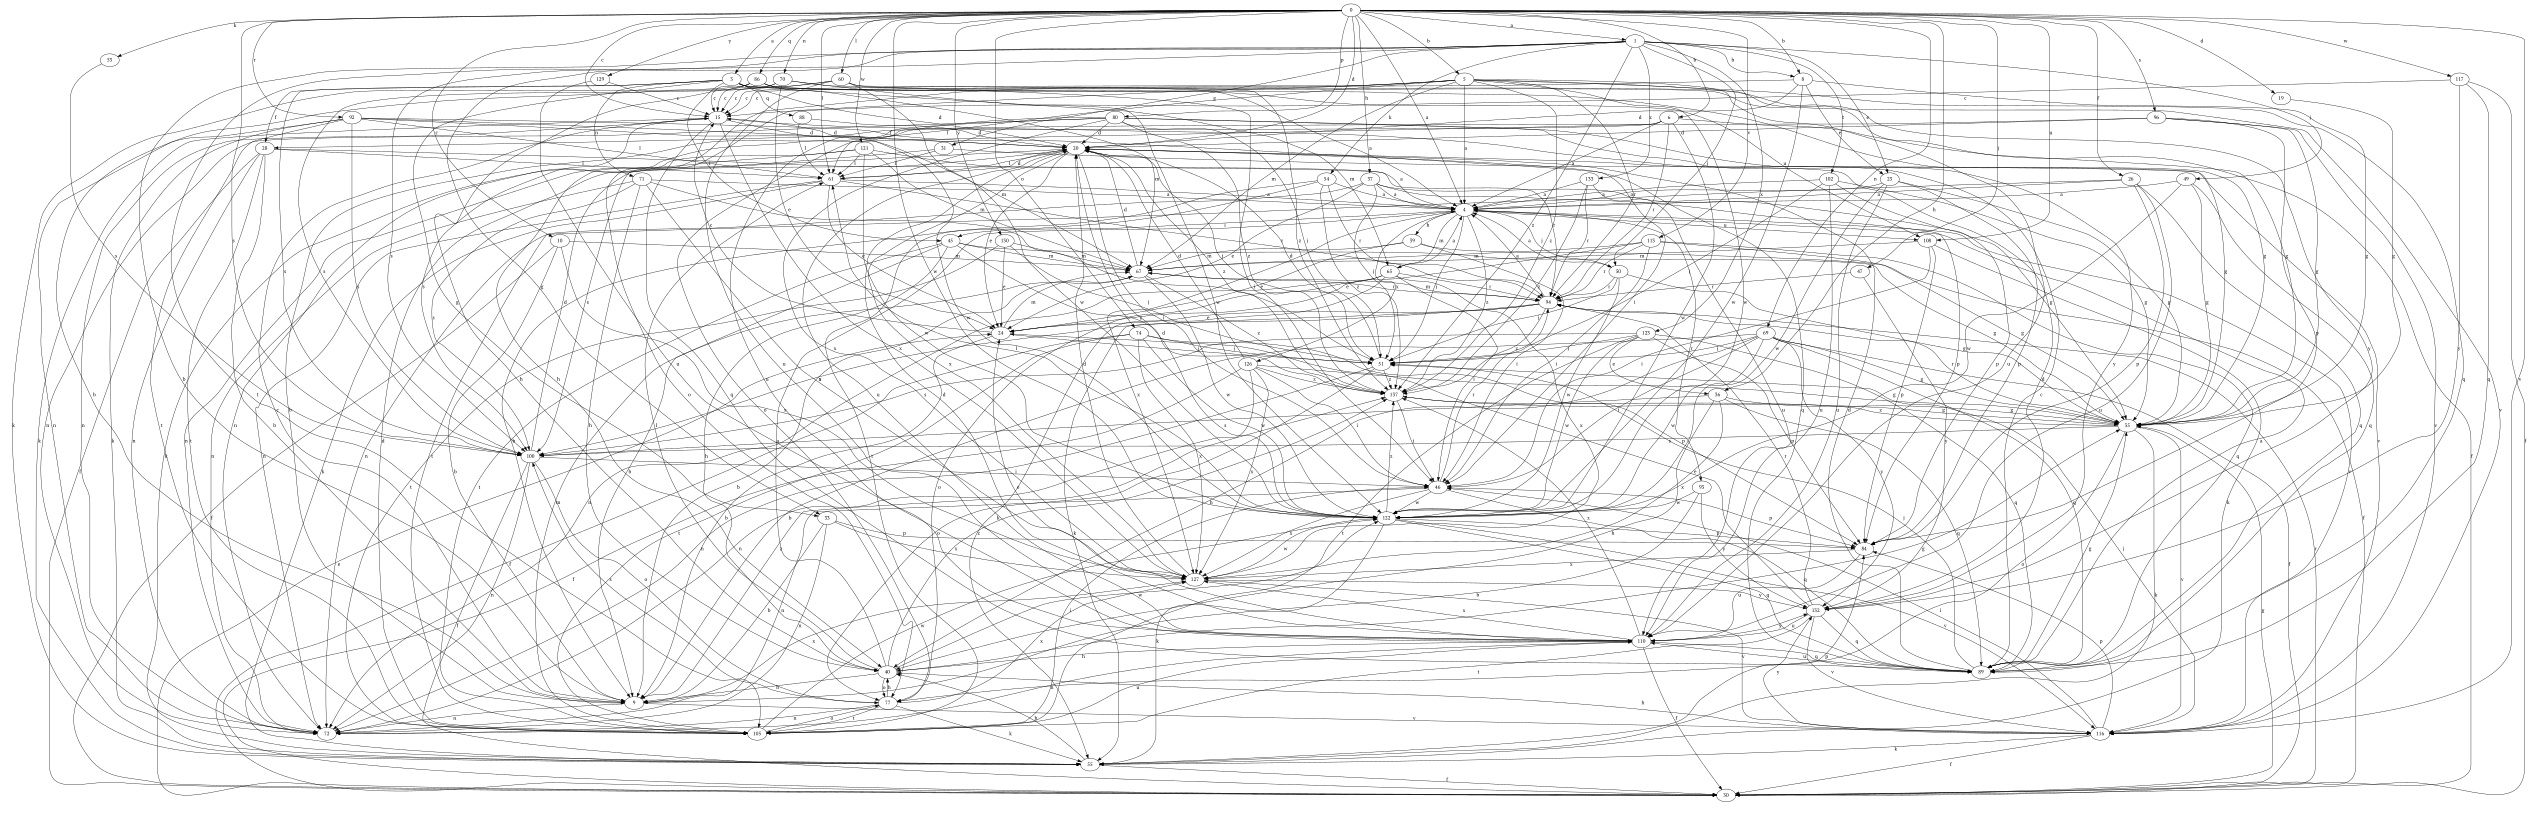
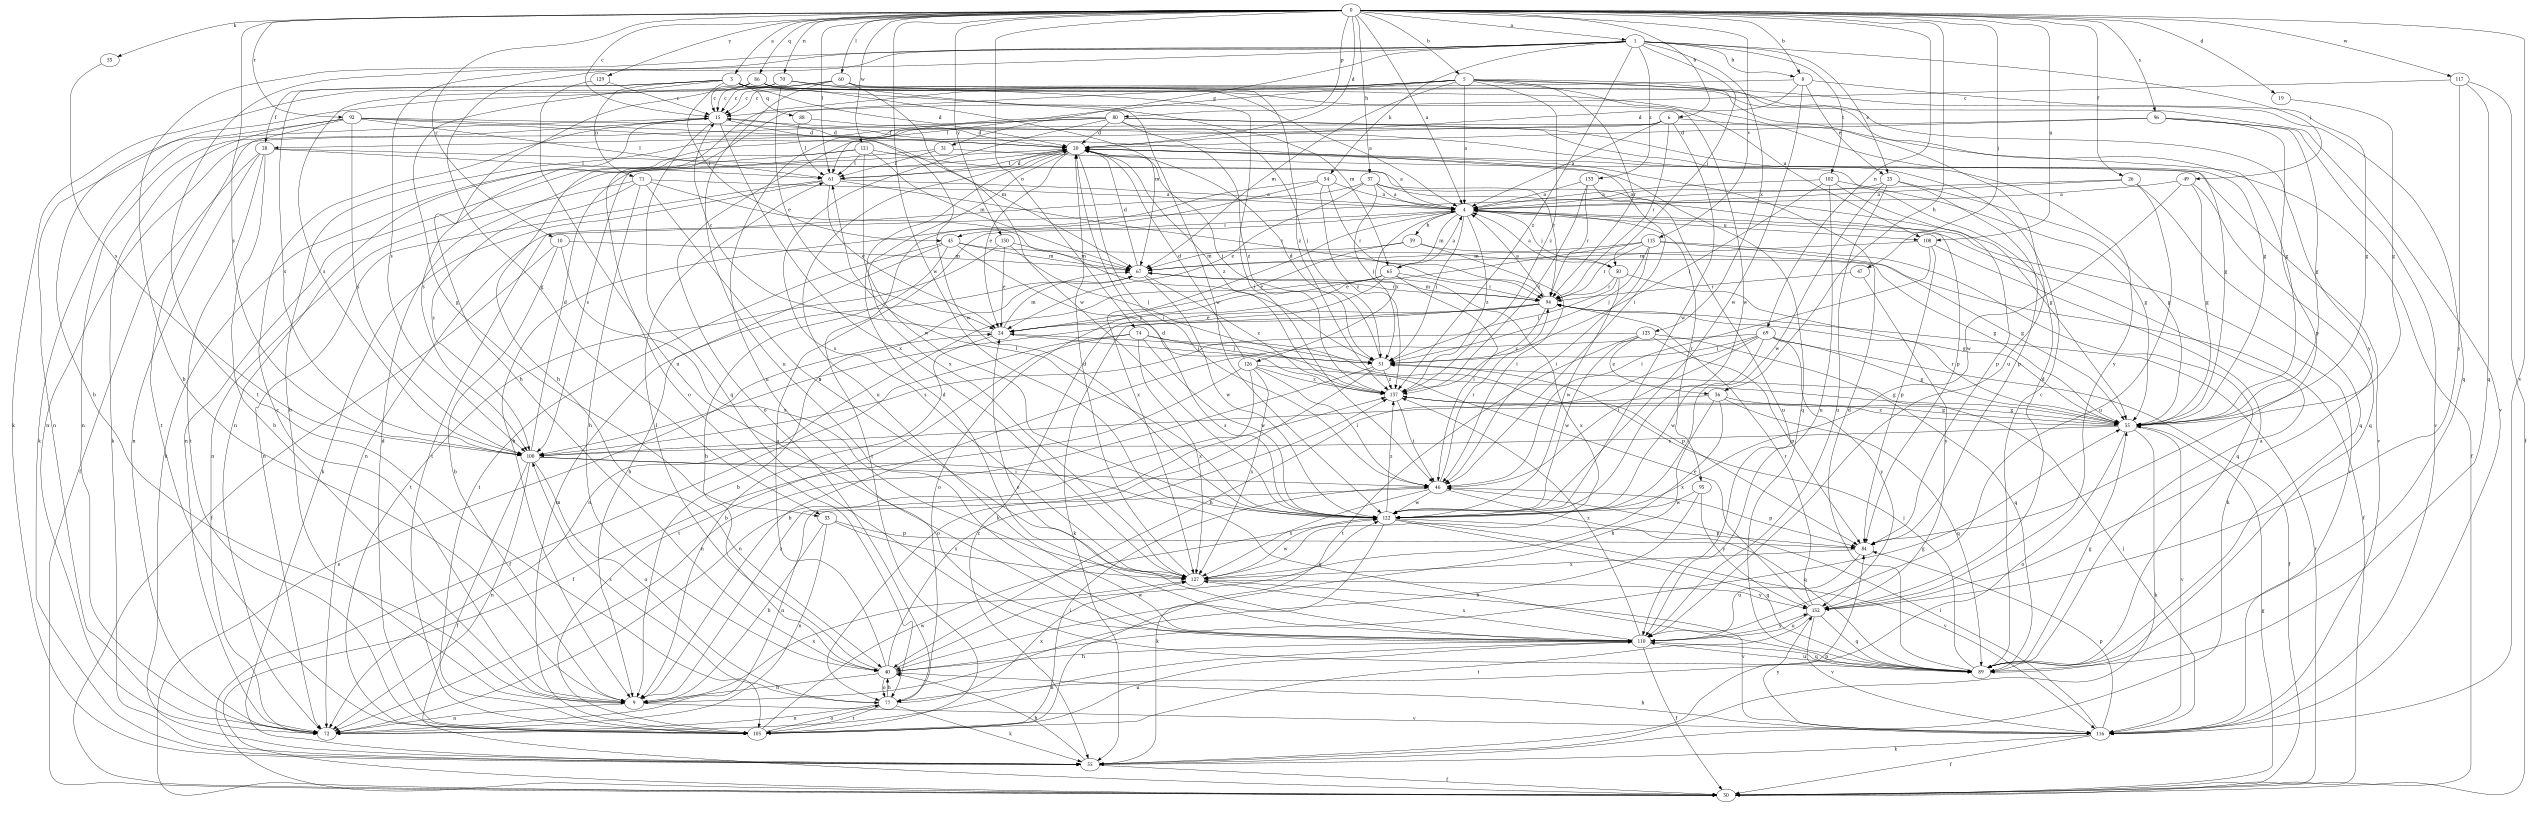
(1540, 350) -> (1541, 324)
(2076, 399) -> none
(2041, 460) -> (1226, 520)
